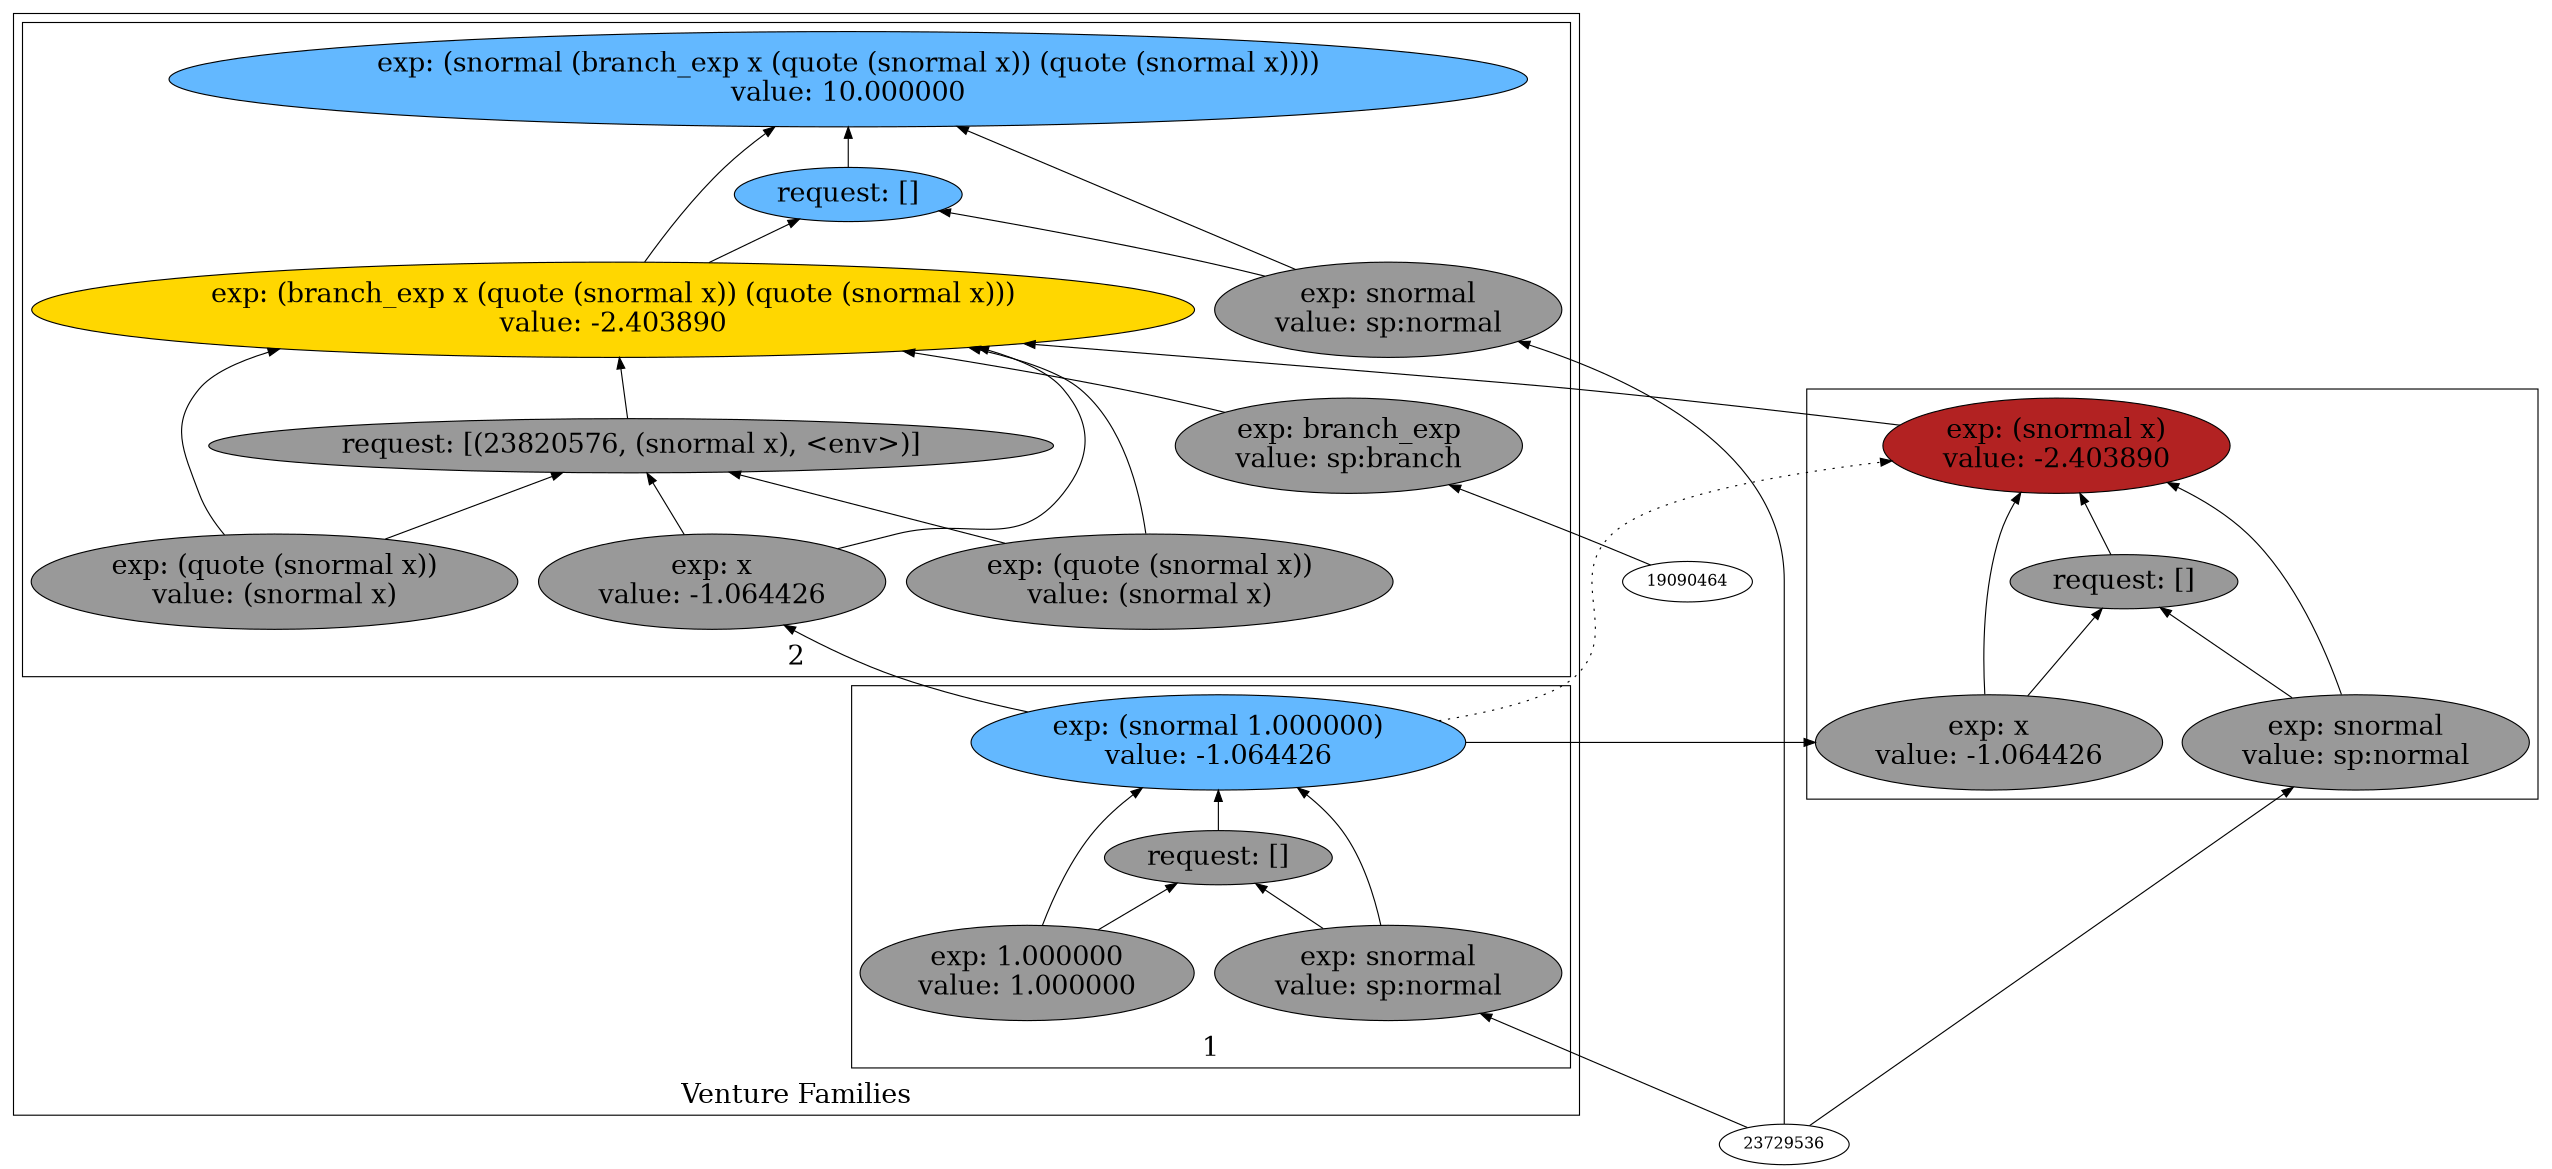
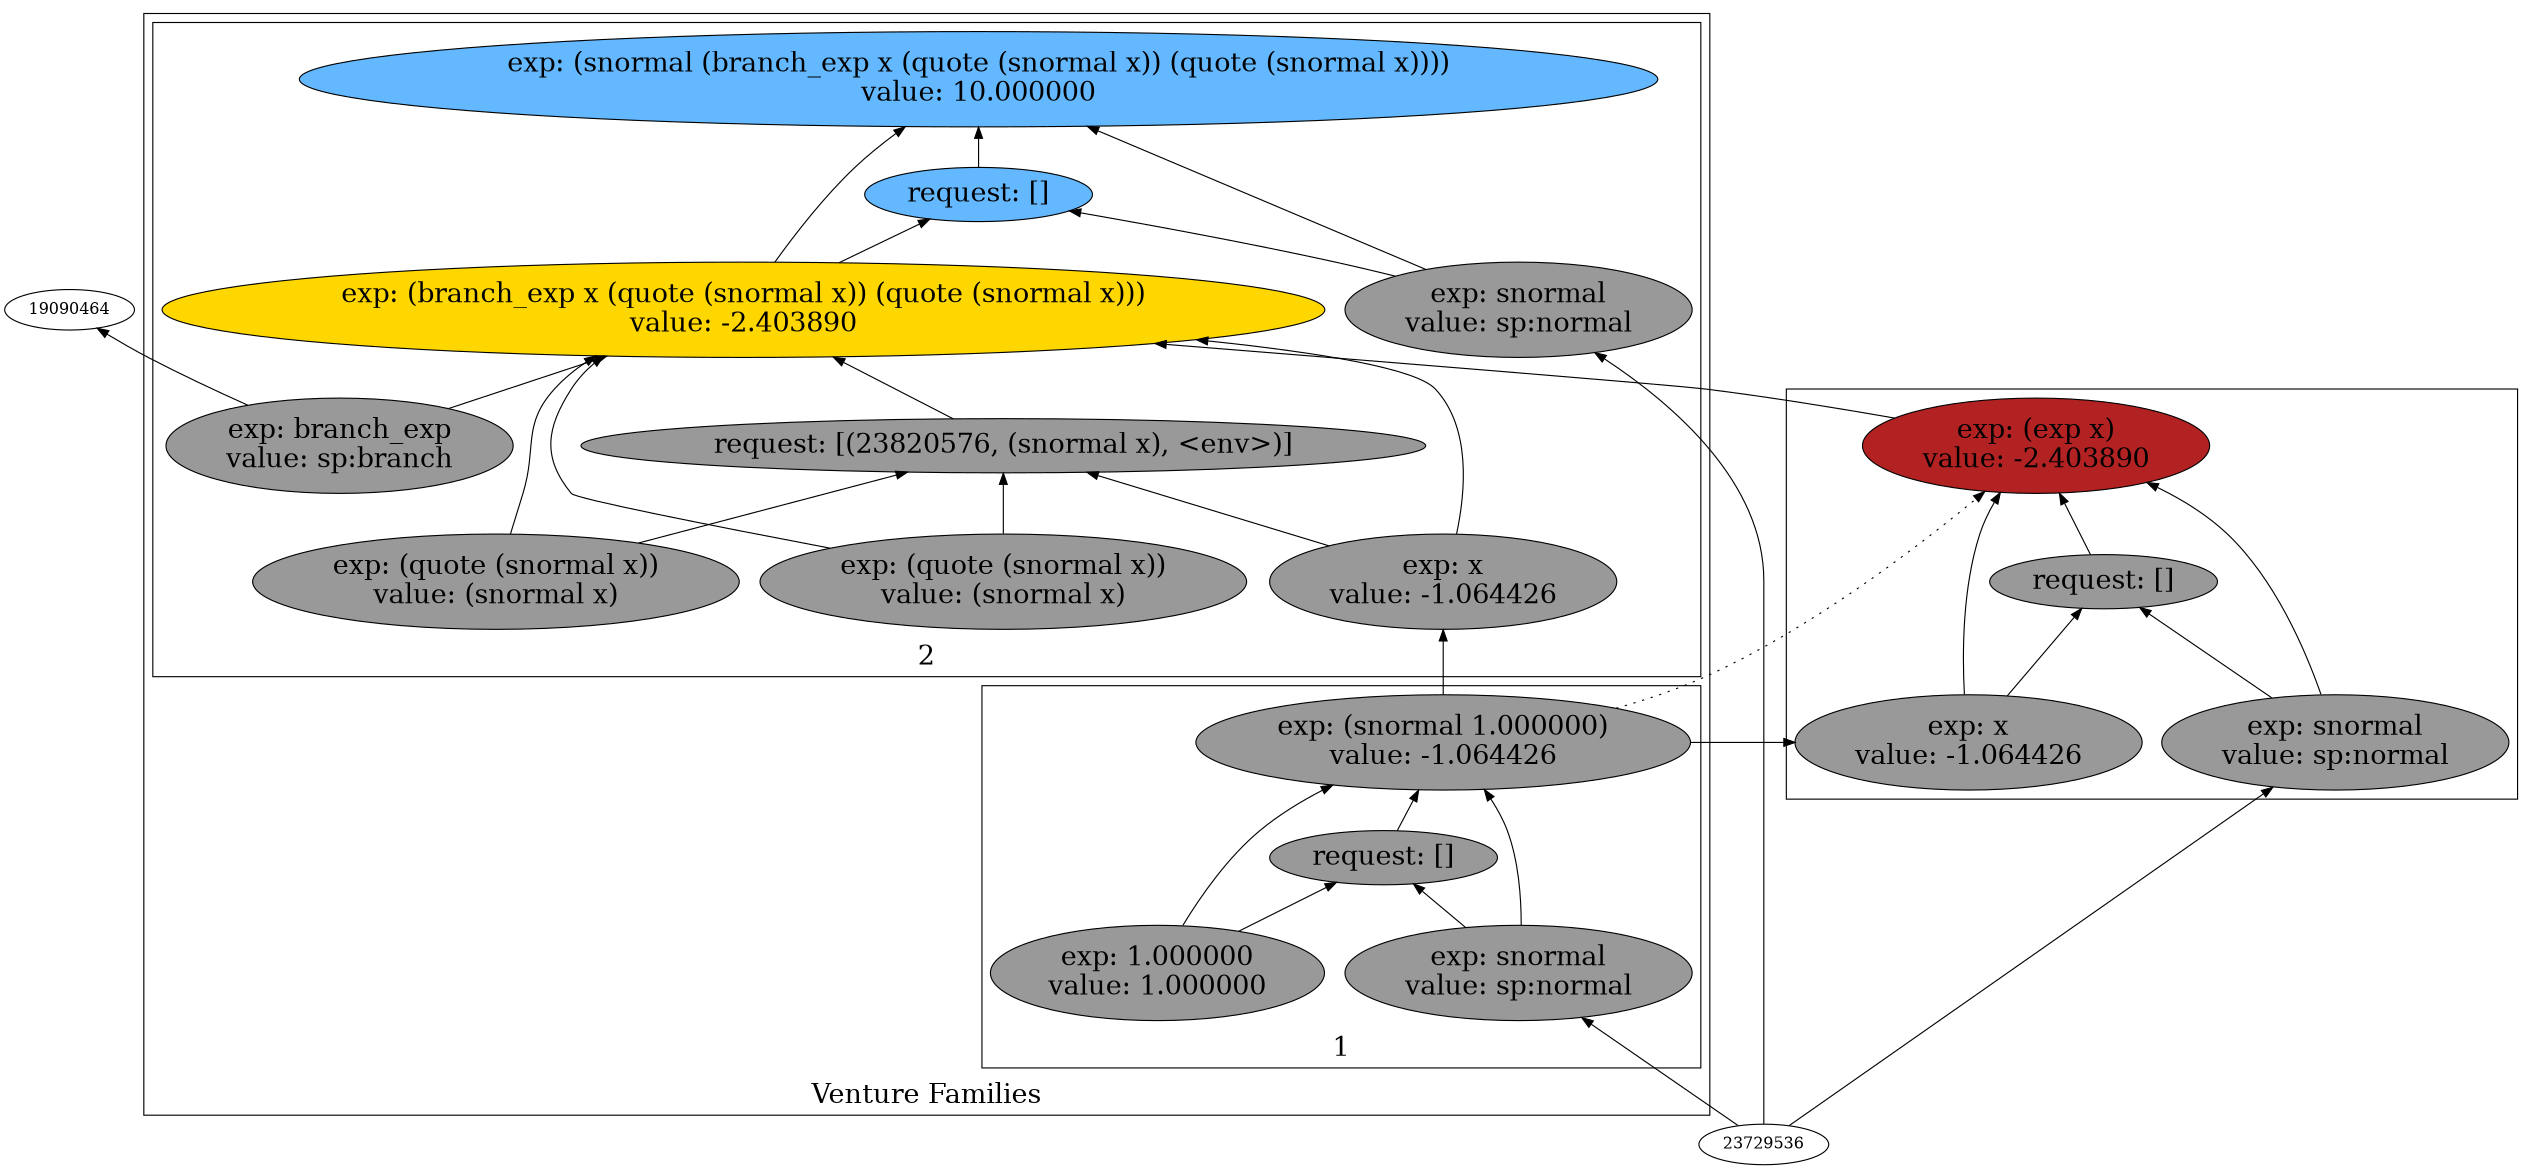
(2056, 446) -> (2036, 446)
(1556, 526) -> (176, 372)
(1218, 742) -> (1443, 742)
